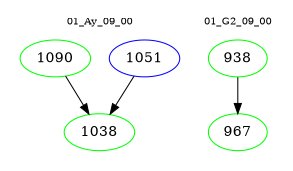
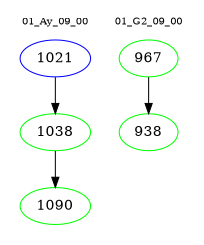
(145, 58) -> (55, 58)
(238, 90) -> (149, 90)
(75, 91) -> (55, 164)
